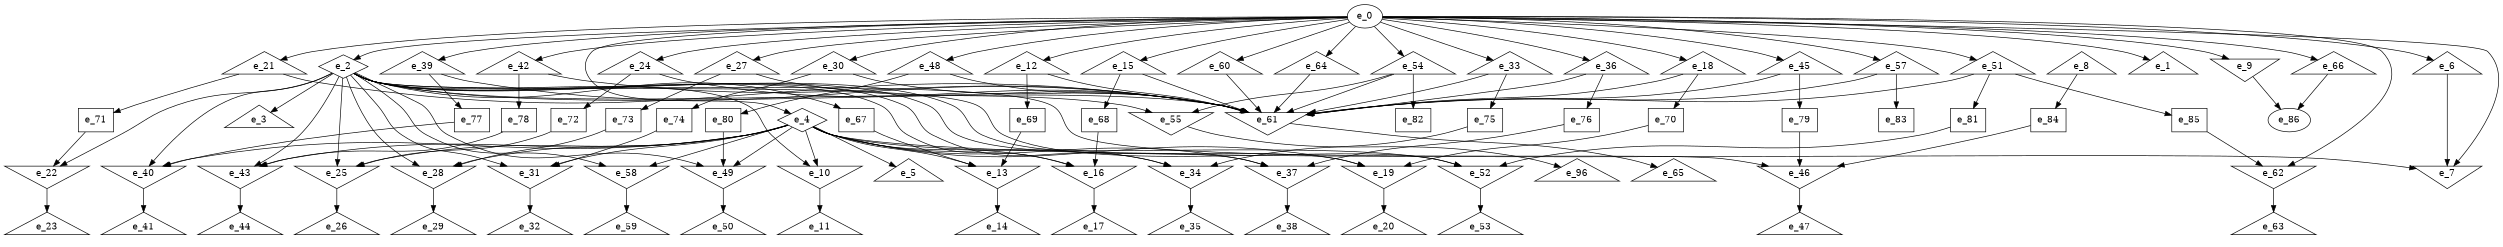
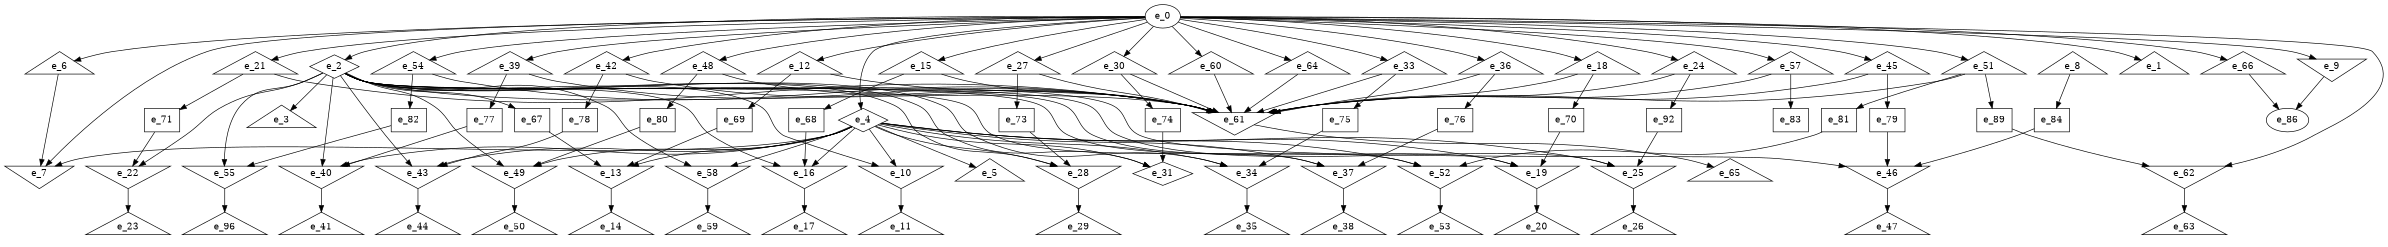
(1300, 92) -> (329, 143)
(569, 120) -> (1664, 120)
(2189, 120) -> (1994, 120)
(530, 174) -> (1163, 174)
(530, 227) -> none
